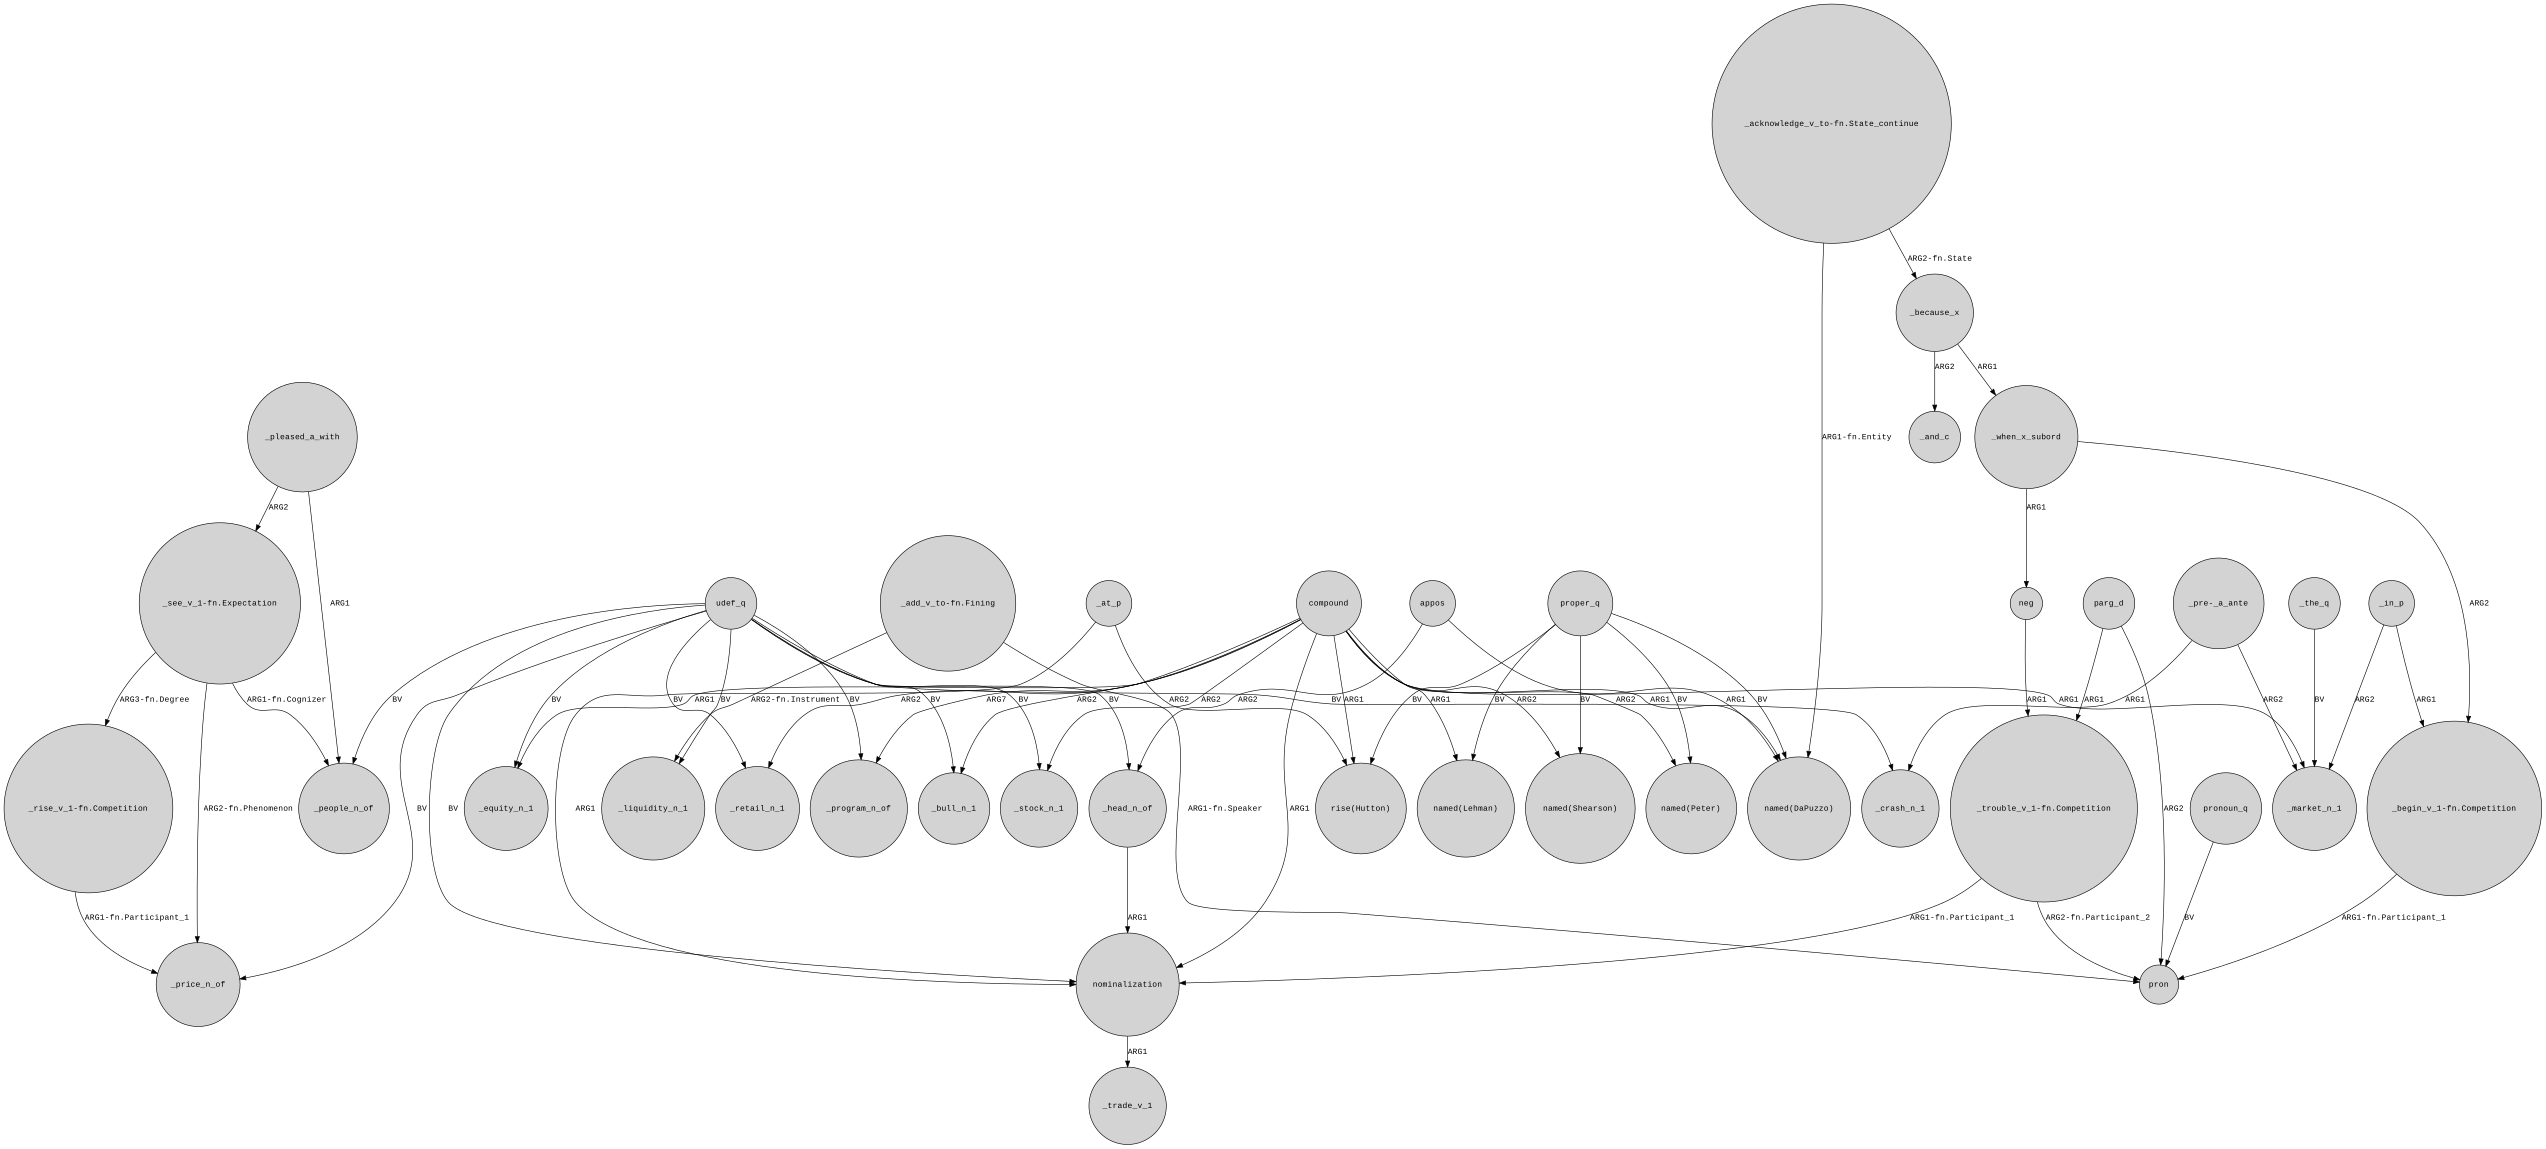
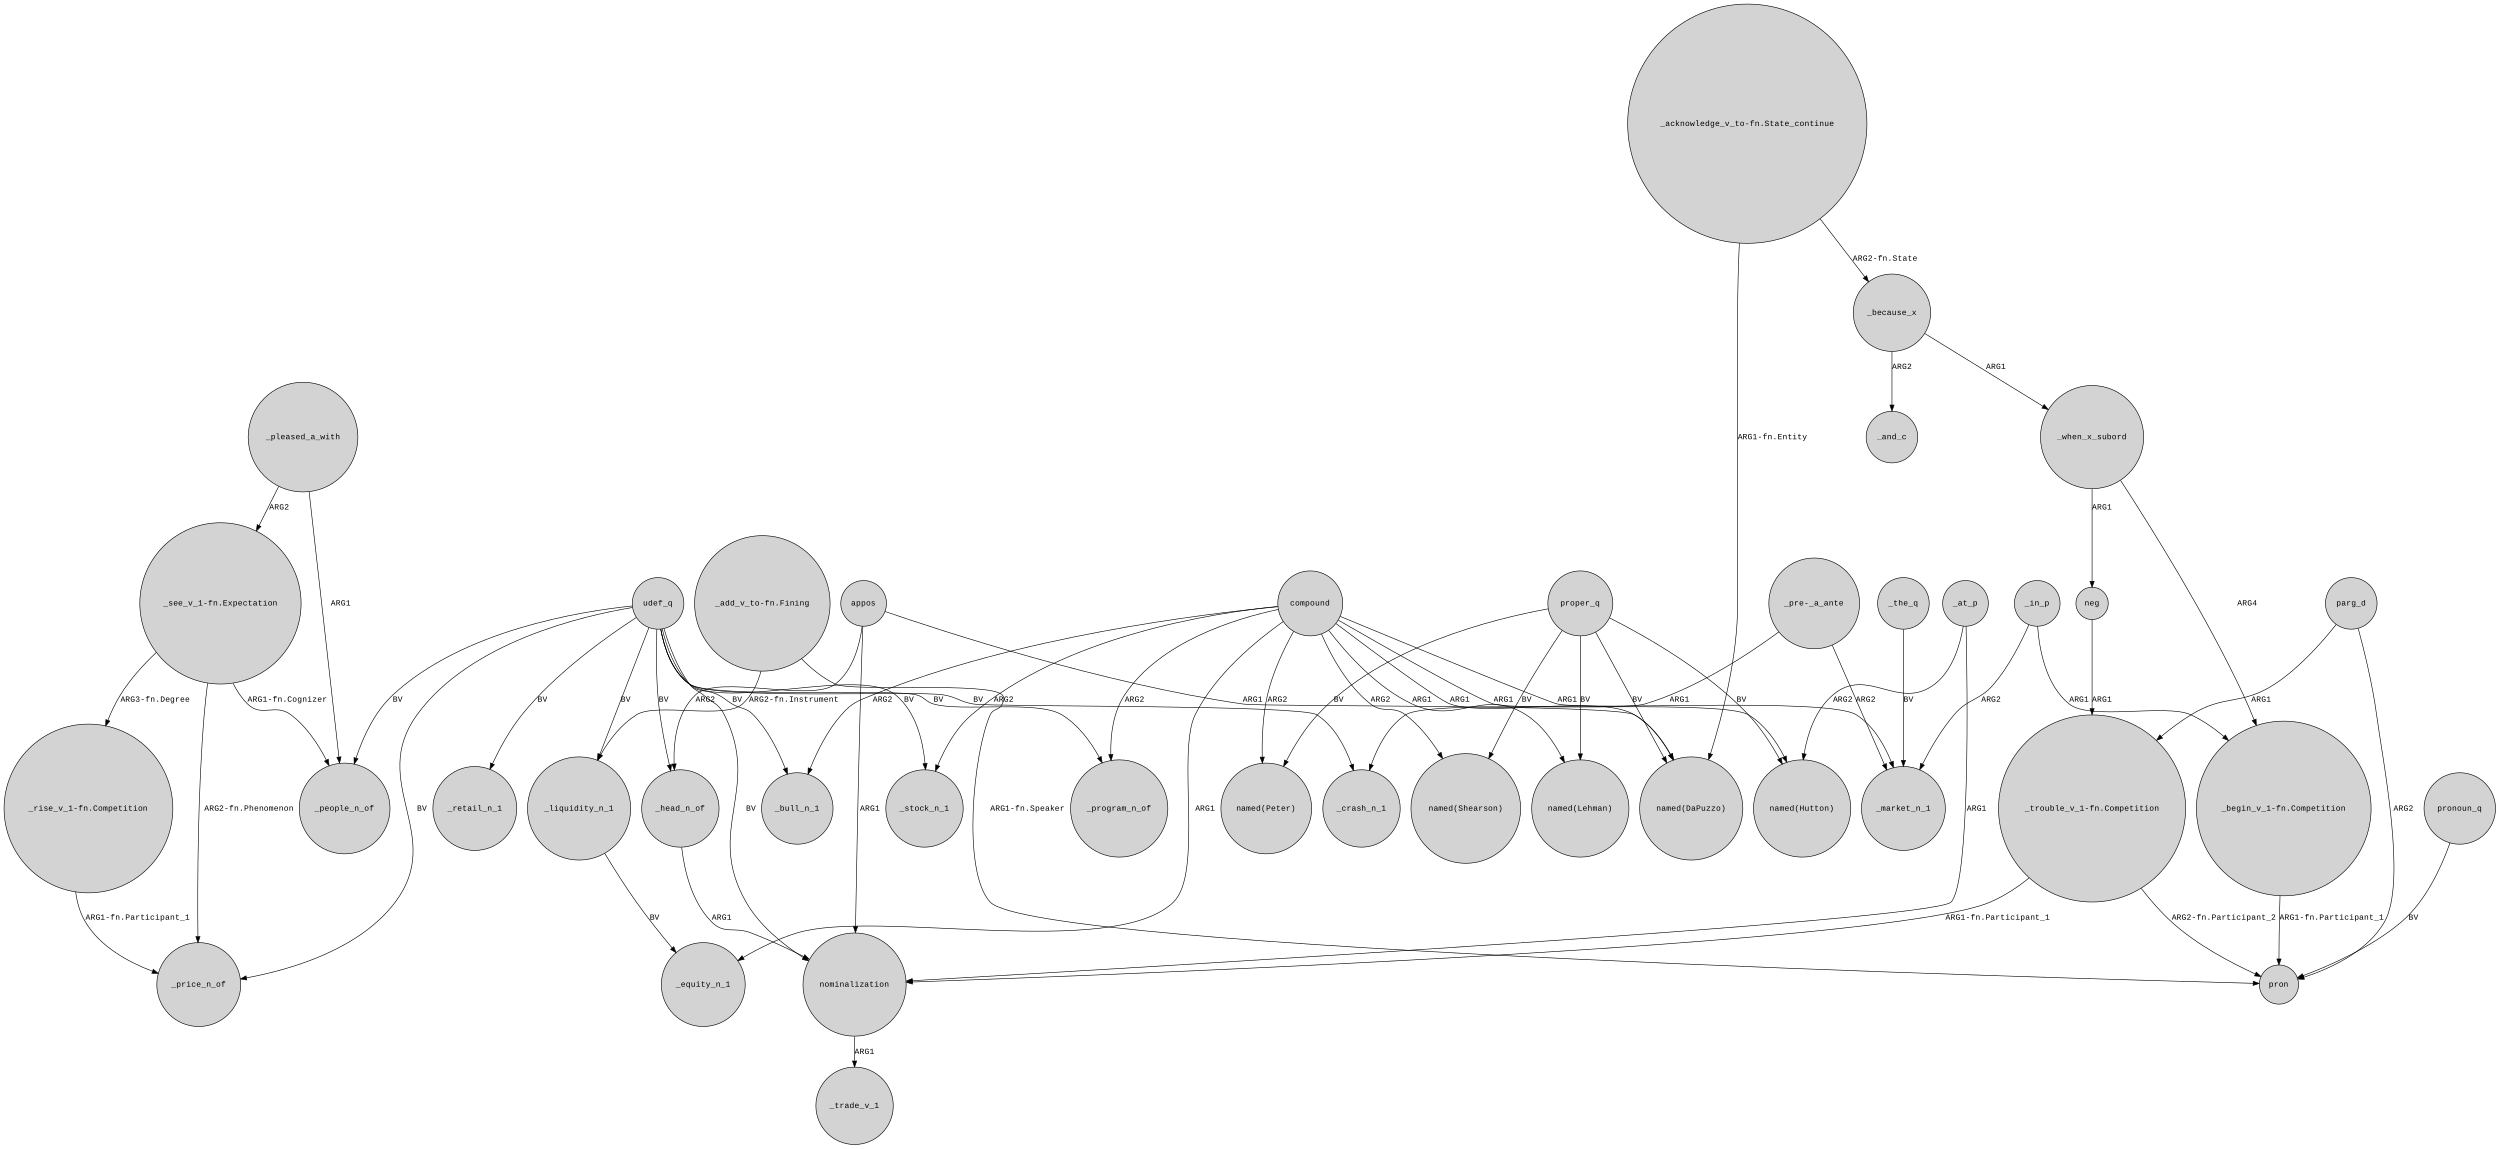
(2480, 603) -> (2248, 603)
(591, 662) -> (636, 902)
(886, 698) -> none
(997, 699) -> (1135, 699)
(1361, 808) -> (1802, 808)
(1288, 820) -> (858, 776)
